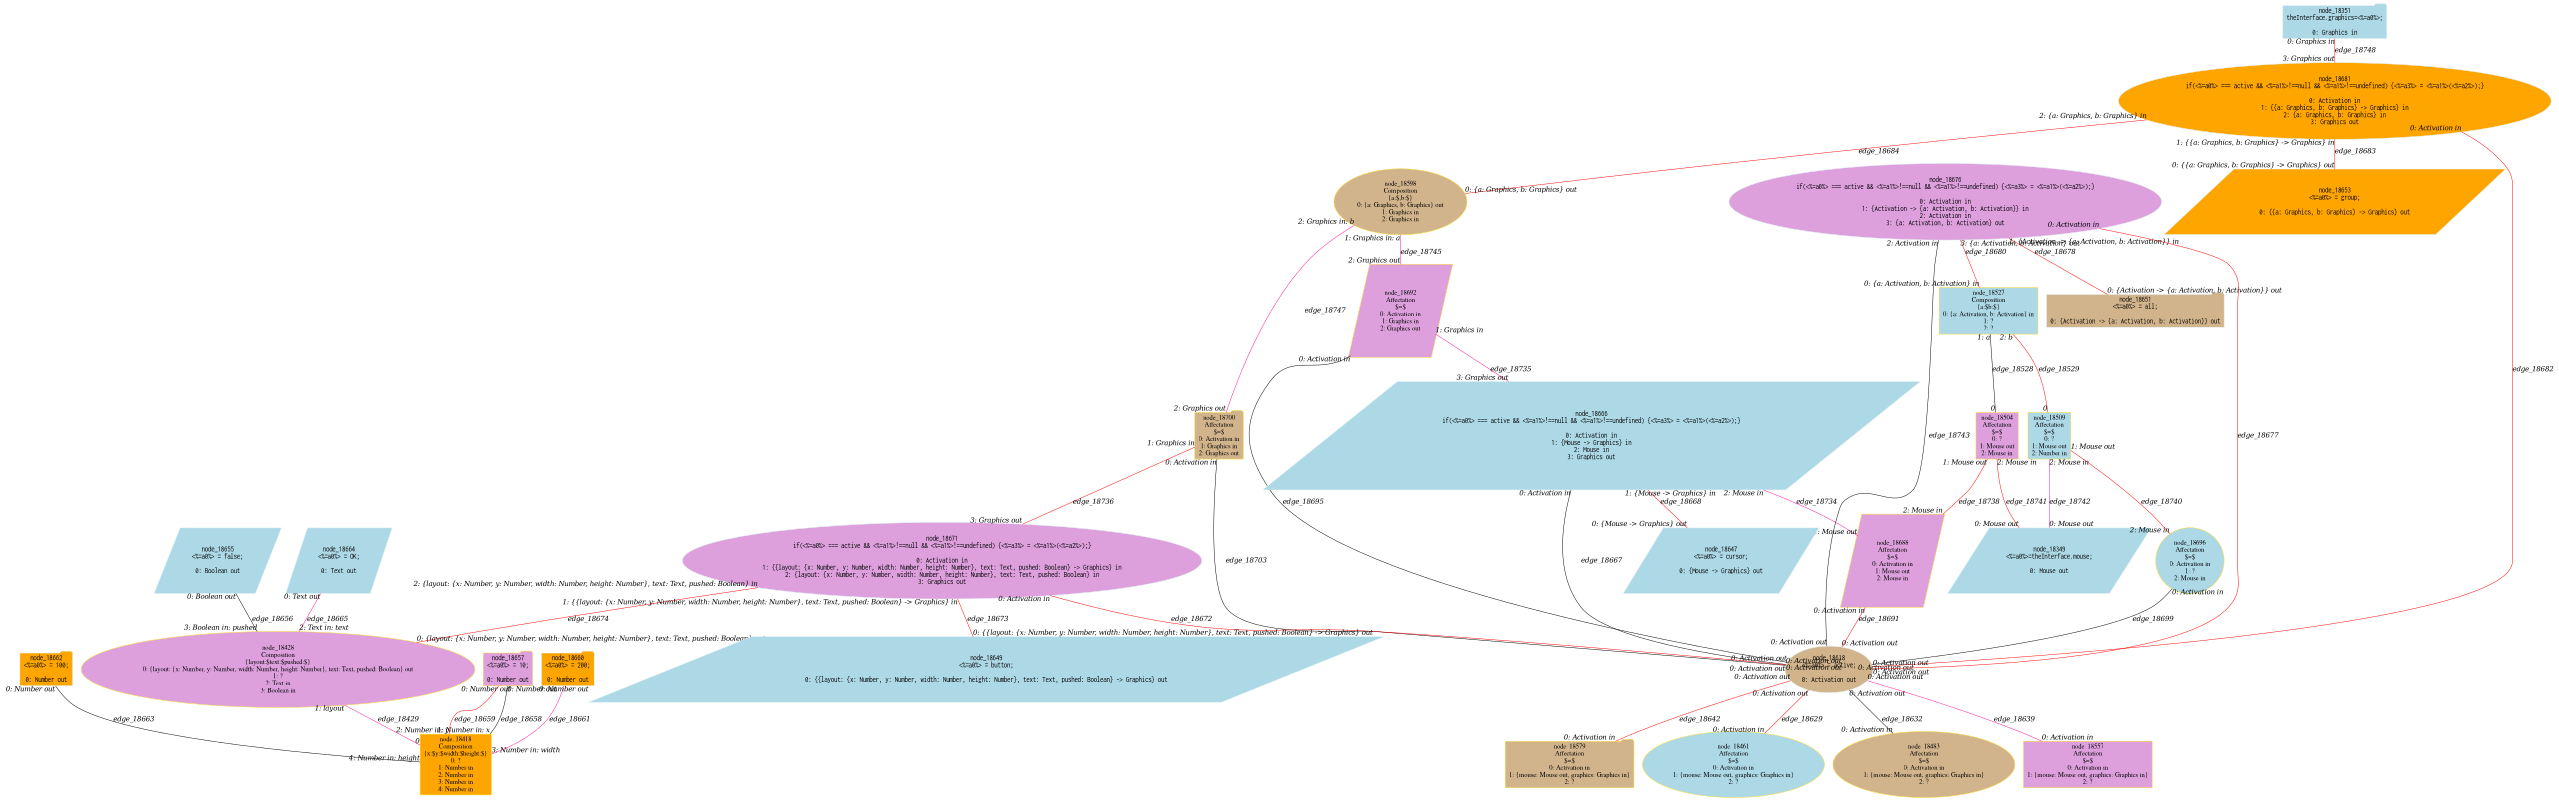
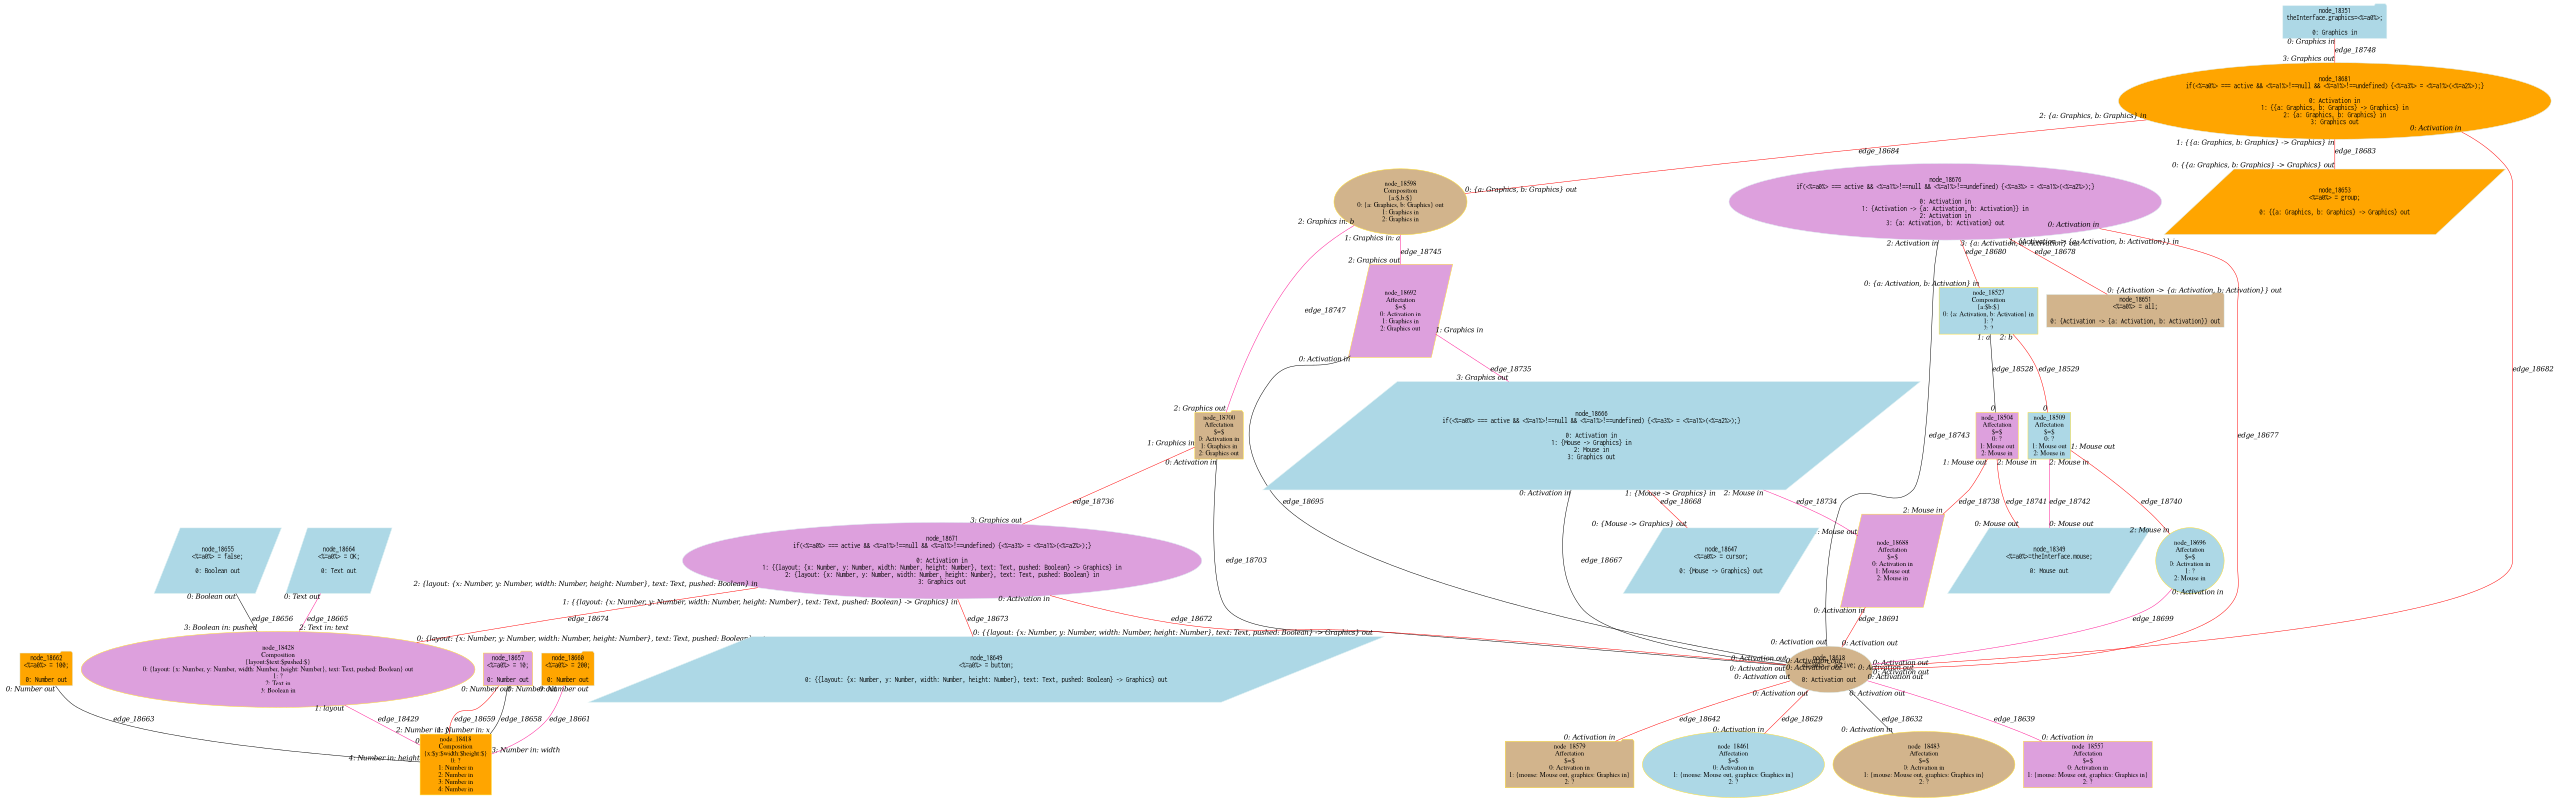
(2049, 436) -> (2049, 436)
(2027, 642) -> (2027, 642)
